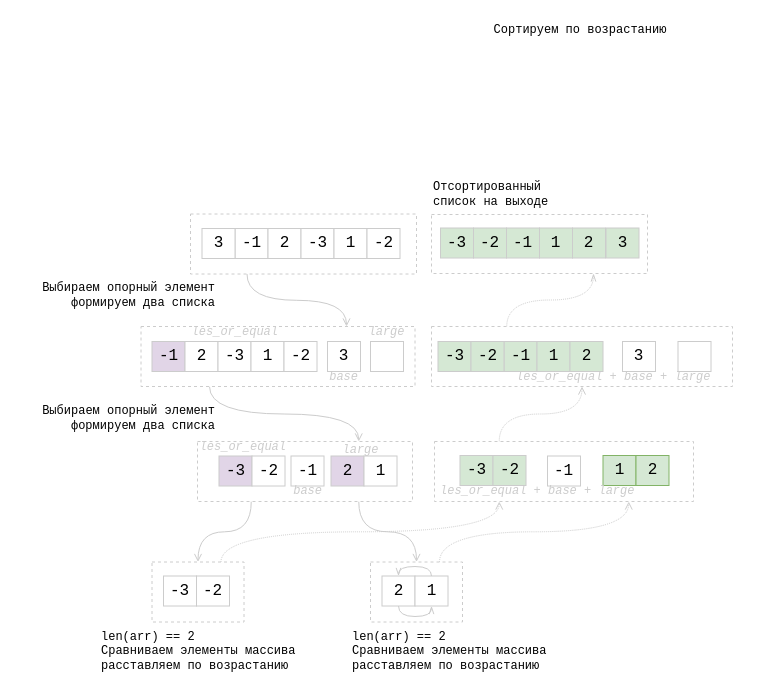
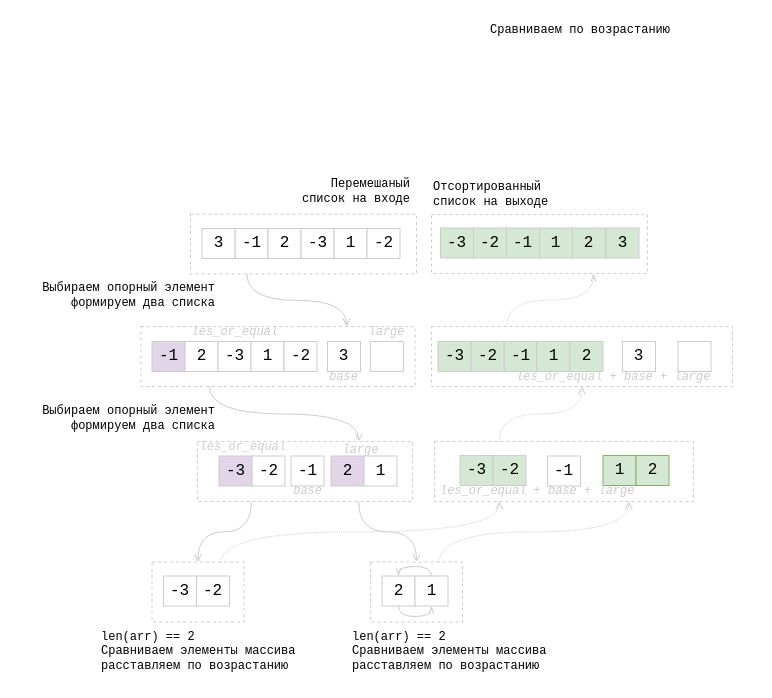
(581, 31) -> (581, 31)
none -> (339, 192)
